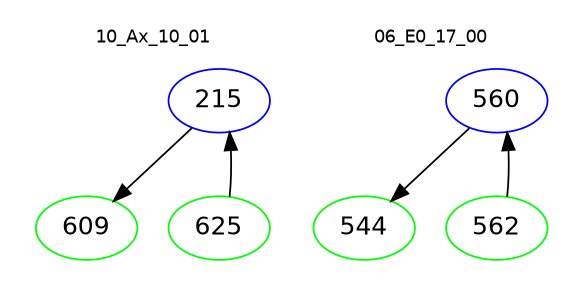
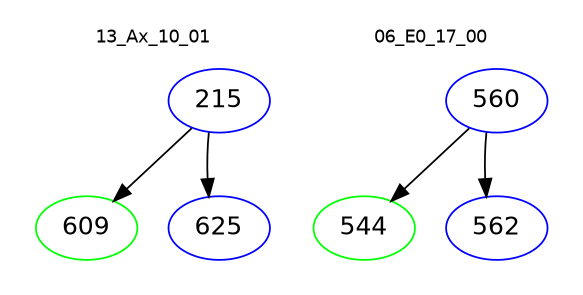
(153, 38) -> (153, 38)
(231, 174) -> (207, 156)
(509, 174) -> (485, 156)
(219, 228) -> (219, 228)
(497, 228) -> (497, 228)
